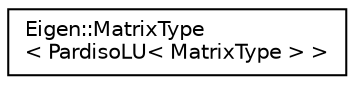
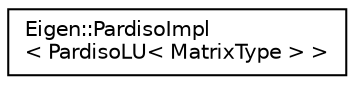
(177, 42) -> (177, 42)
